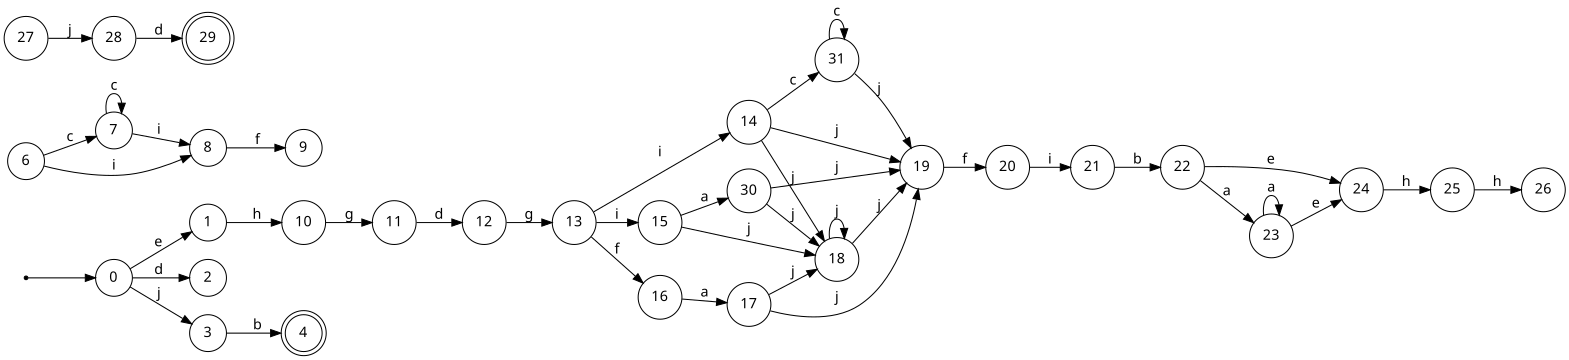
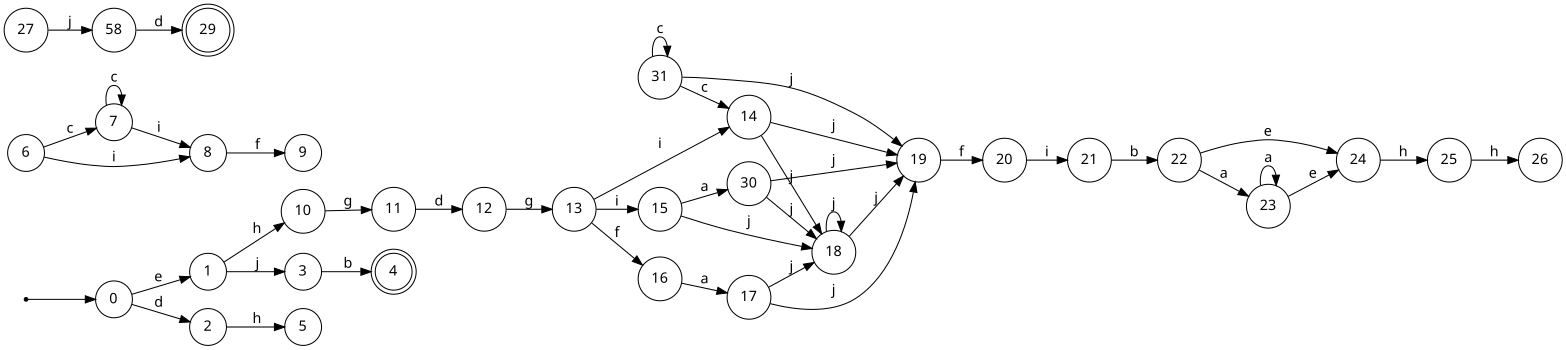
(114, 38) -> (114, 30)
(789, 94) -> (700, 95)
(156, 303) -> (250, 272)
none -> (303, 327)
